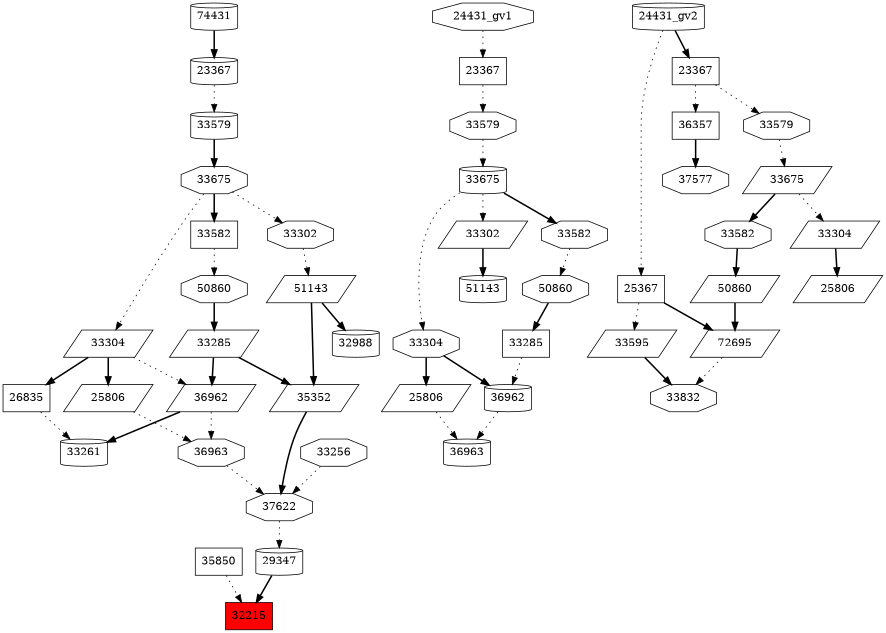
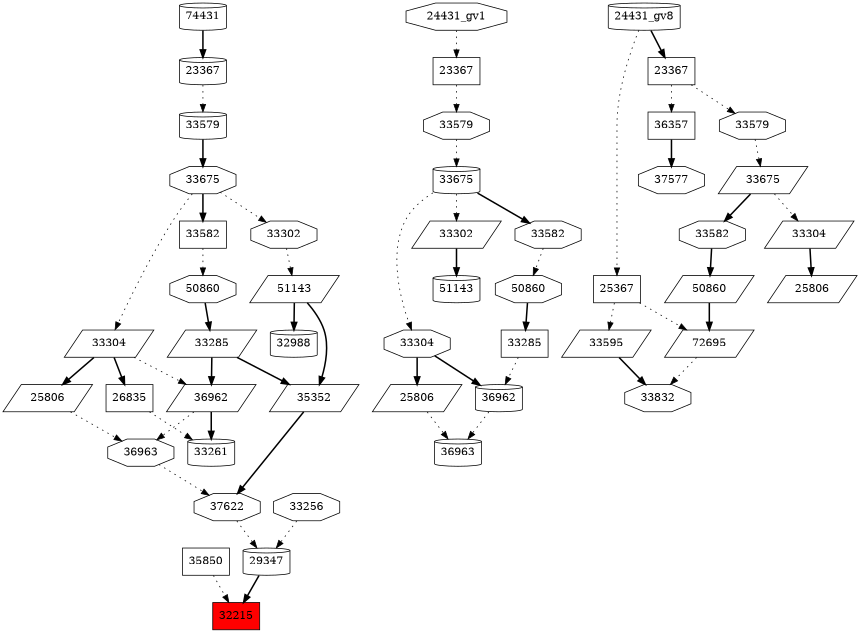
(668, 17) -> (644, 17)
(685, 314) -> (660, 314)
(309, 477) -> (289, 531)
